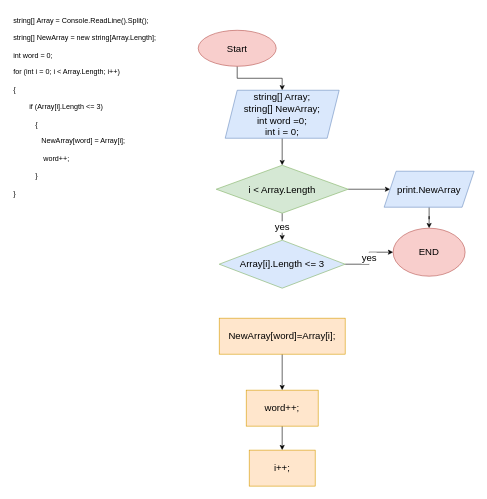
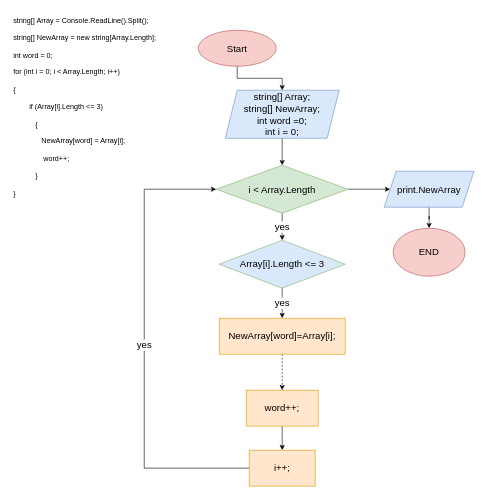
(369, 262) -> (282, 306)
none -> (144, 345)
(282, 370) -> (282, 370)
